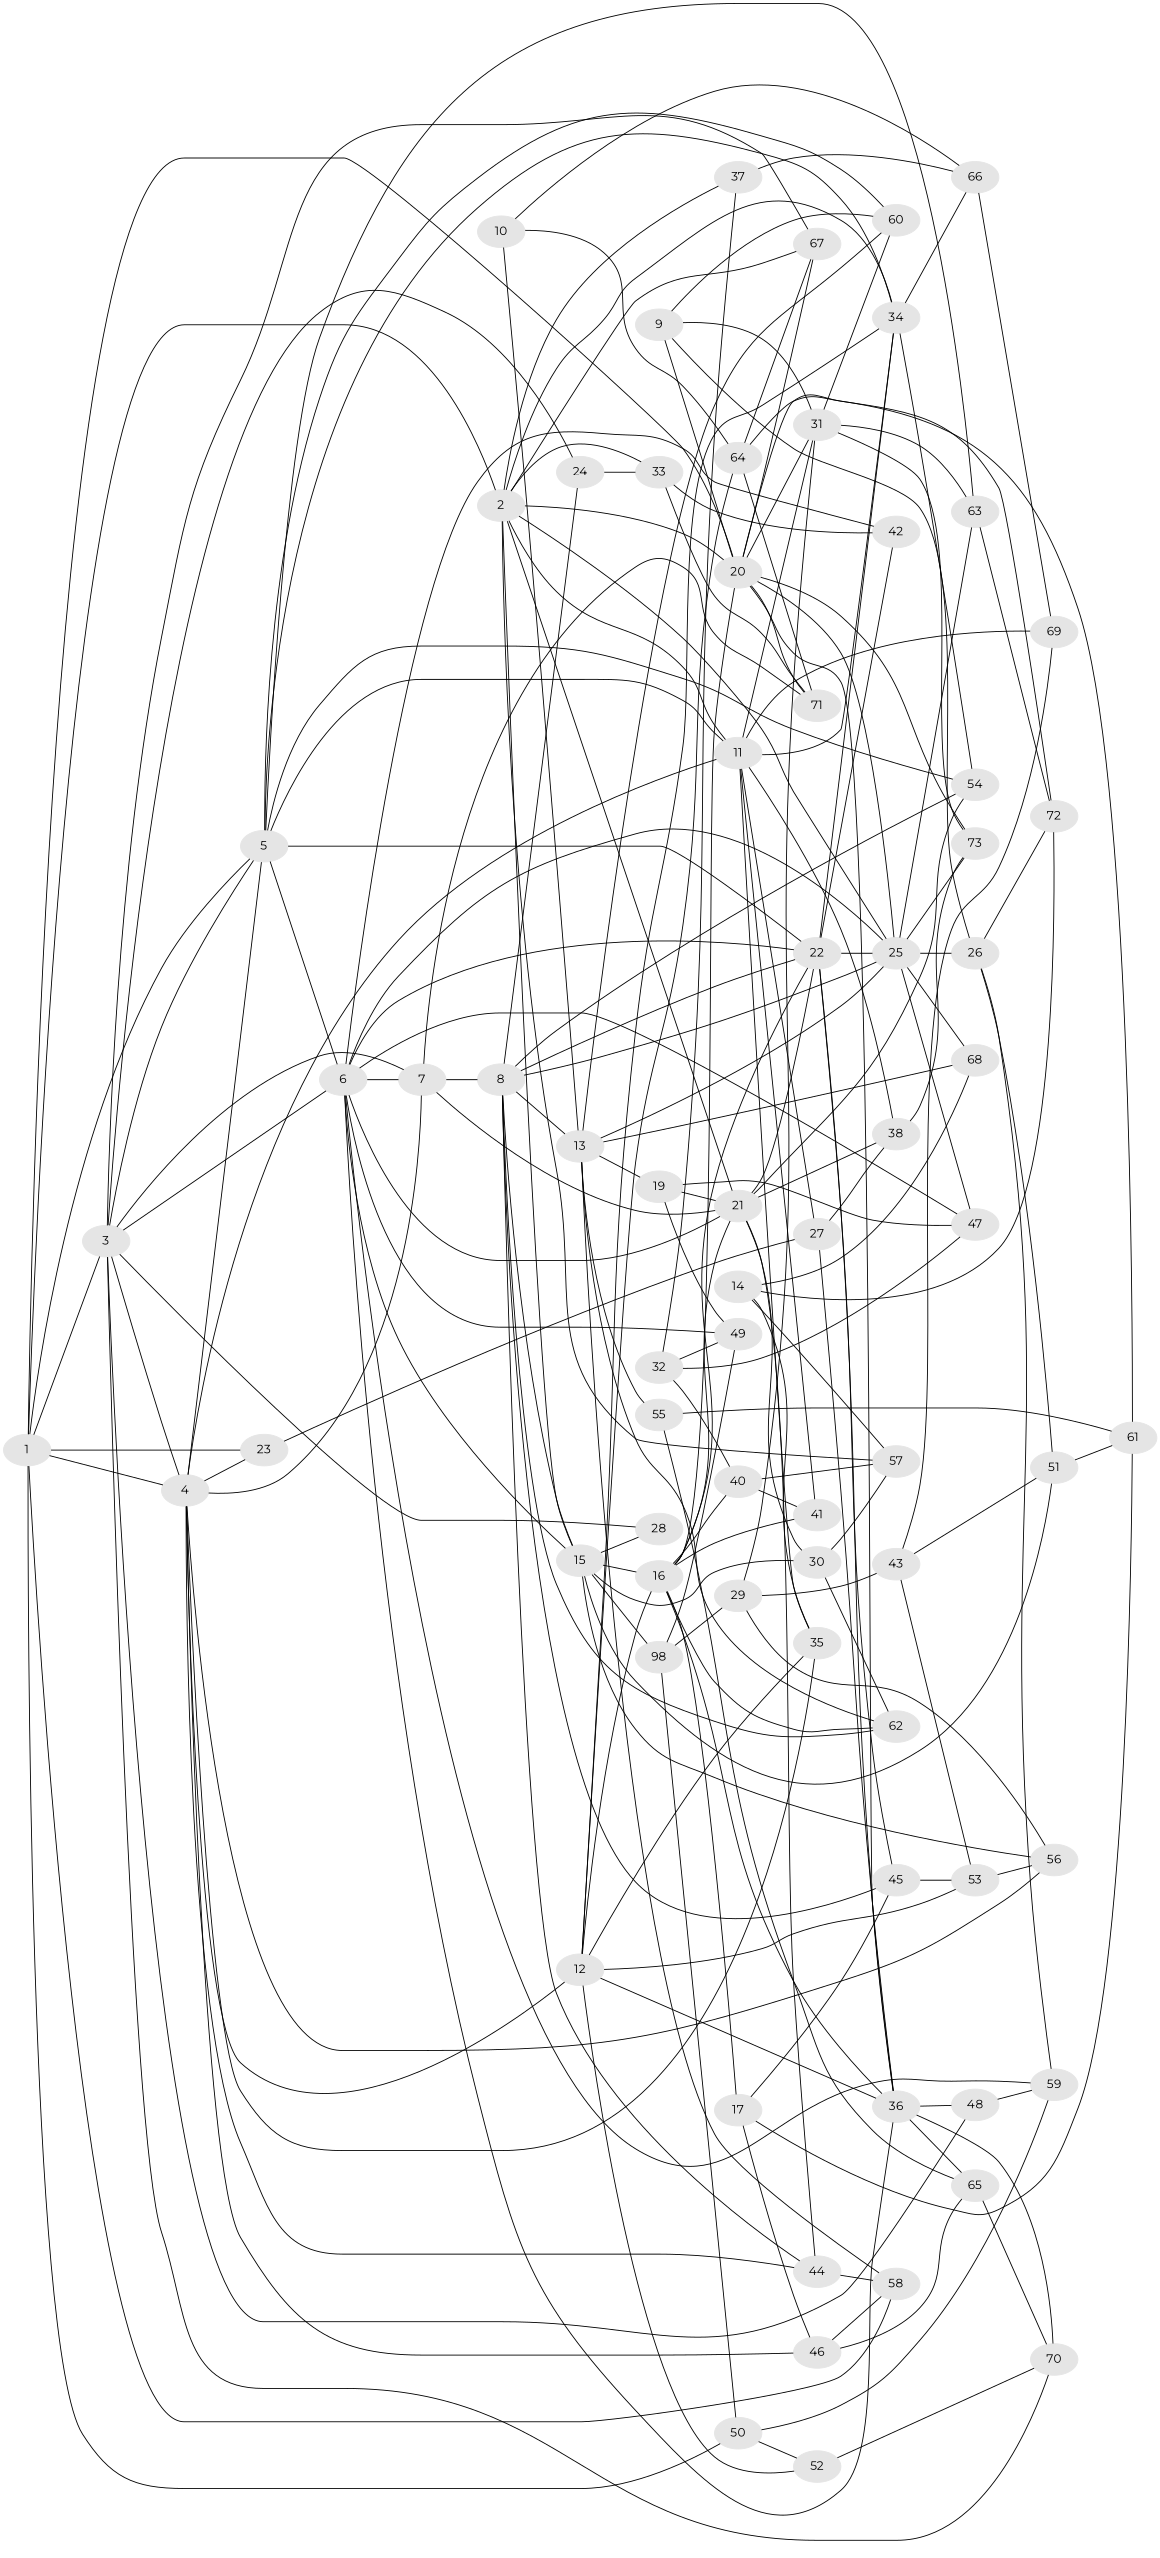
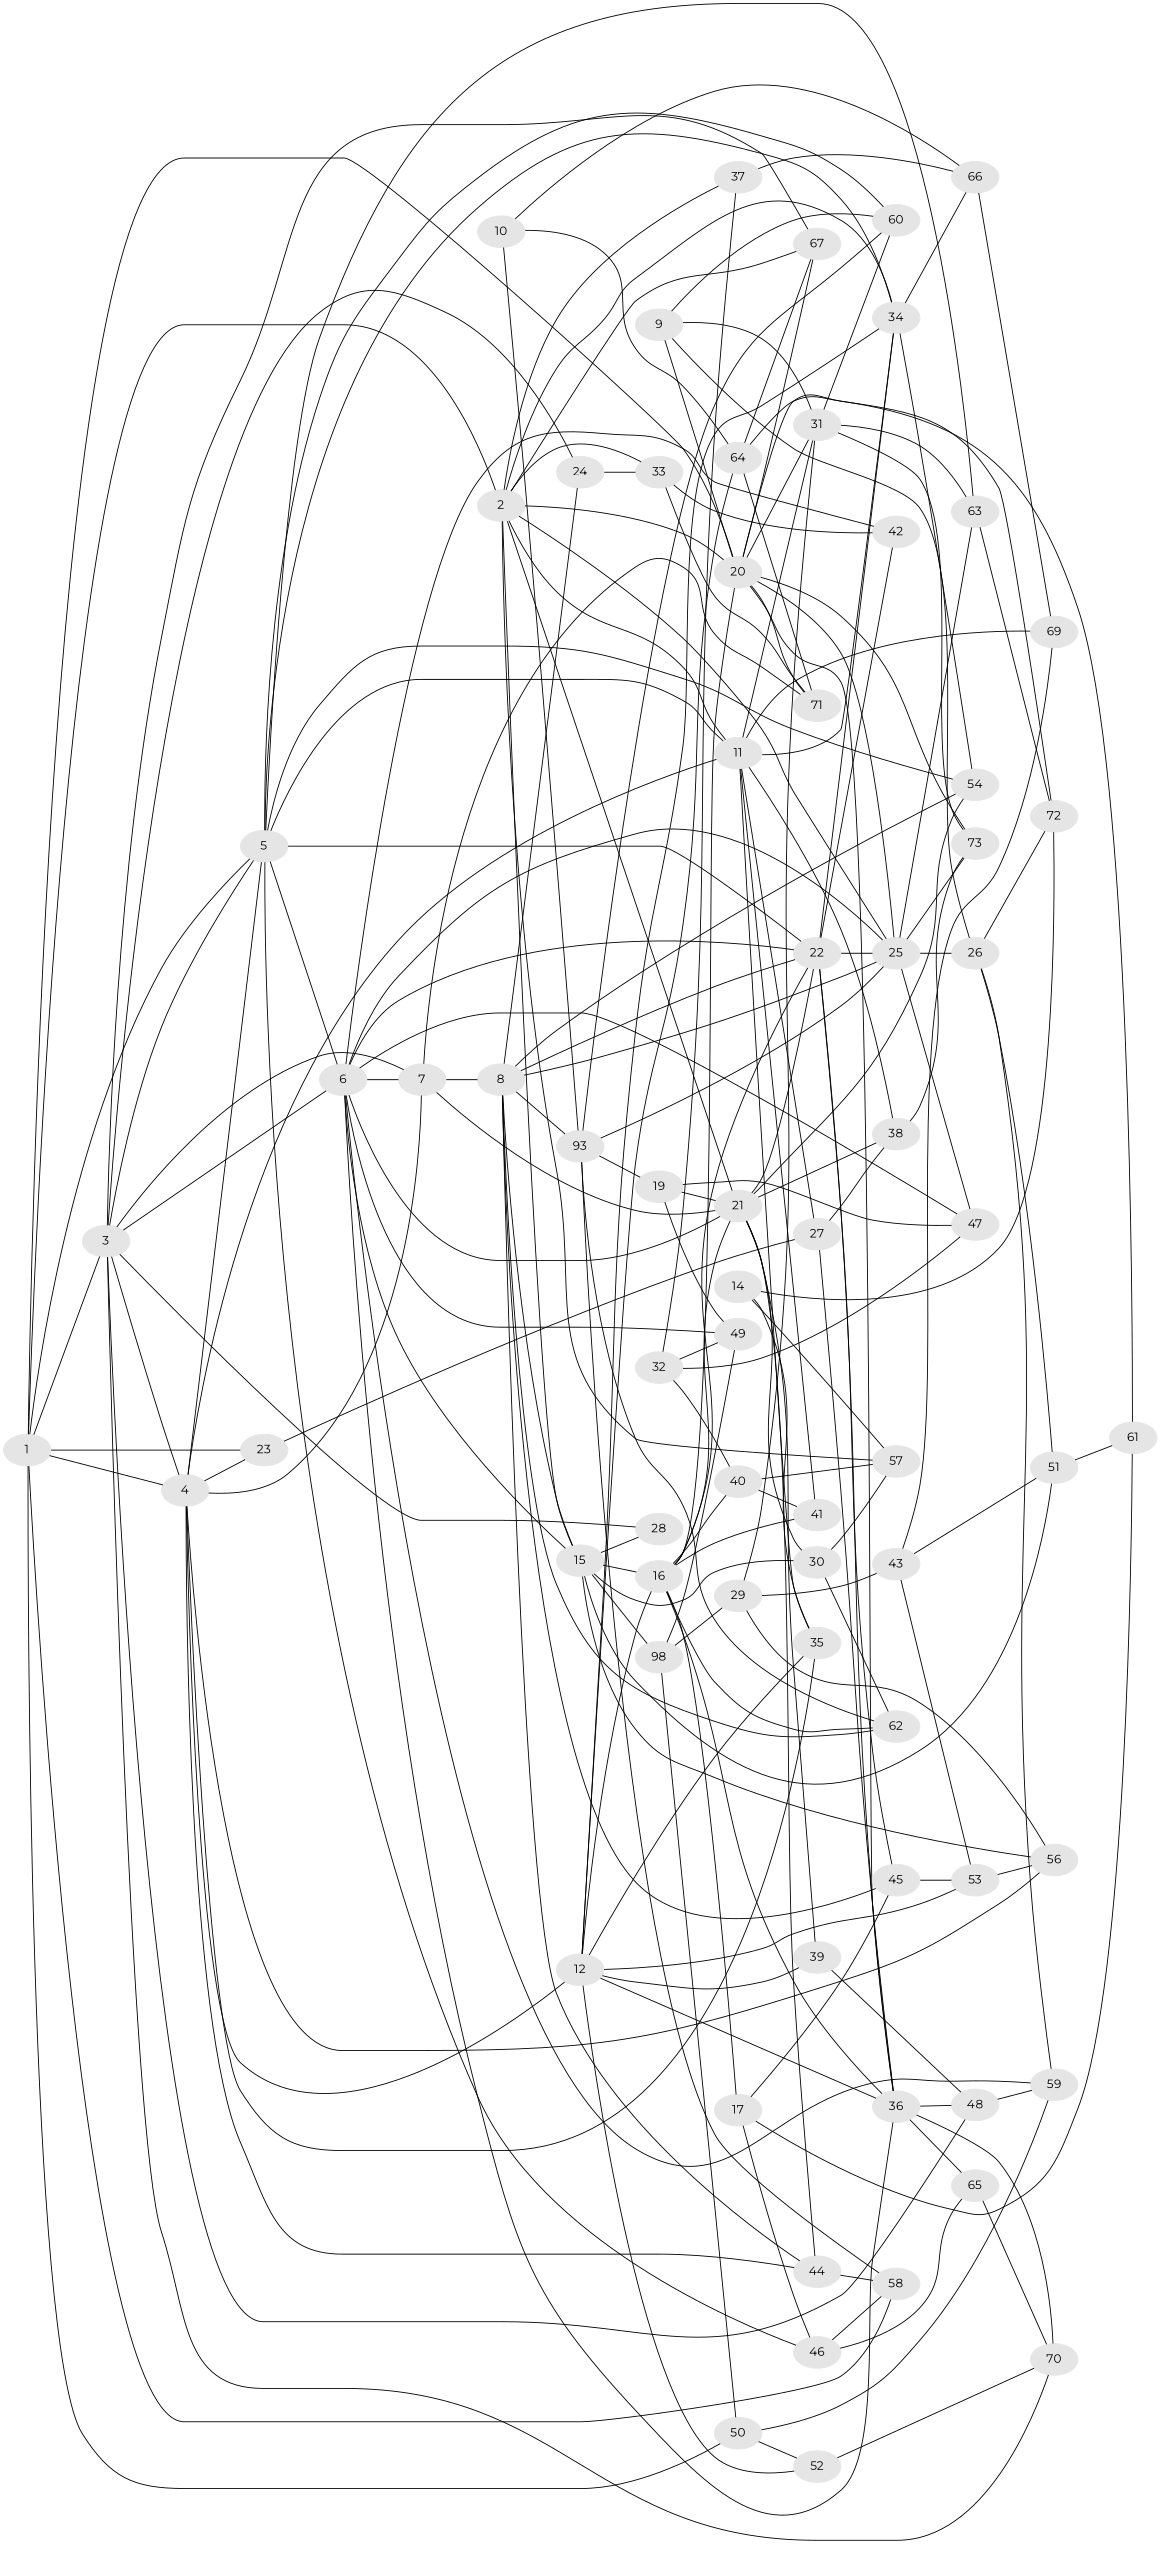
(975, 1060) -> none
(580, 1146) -> (580, 1146)
(659, 1415) -> none
none -> (817, 1957)
(225, 2173) -> (351, 1693)
